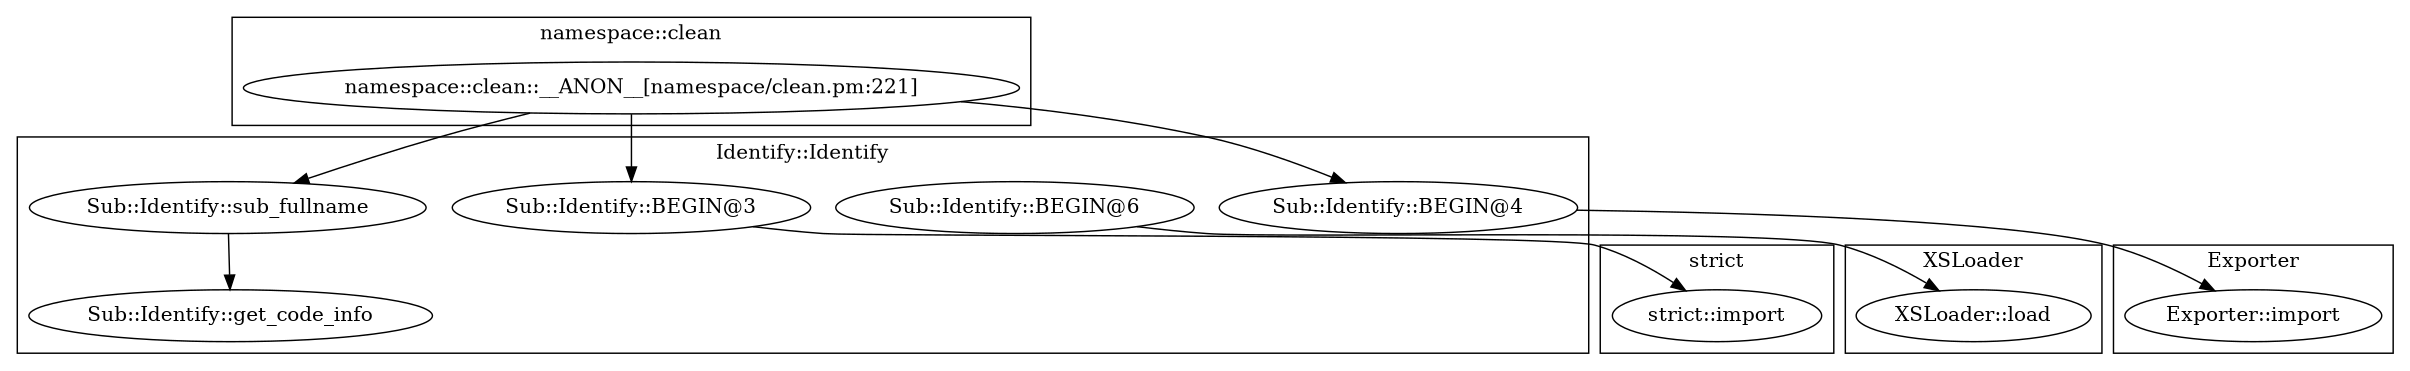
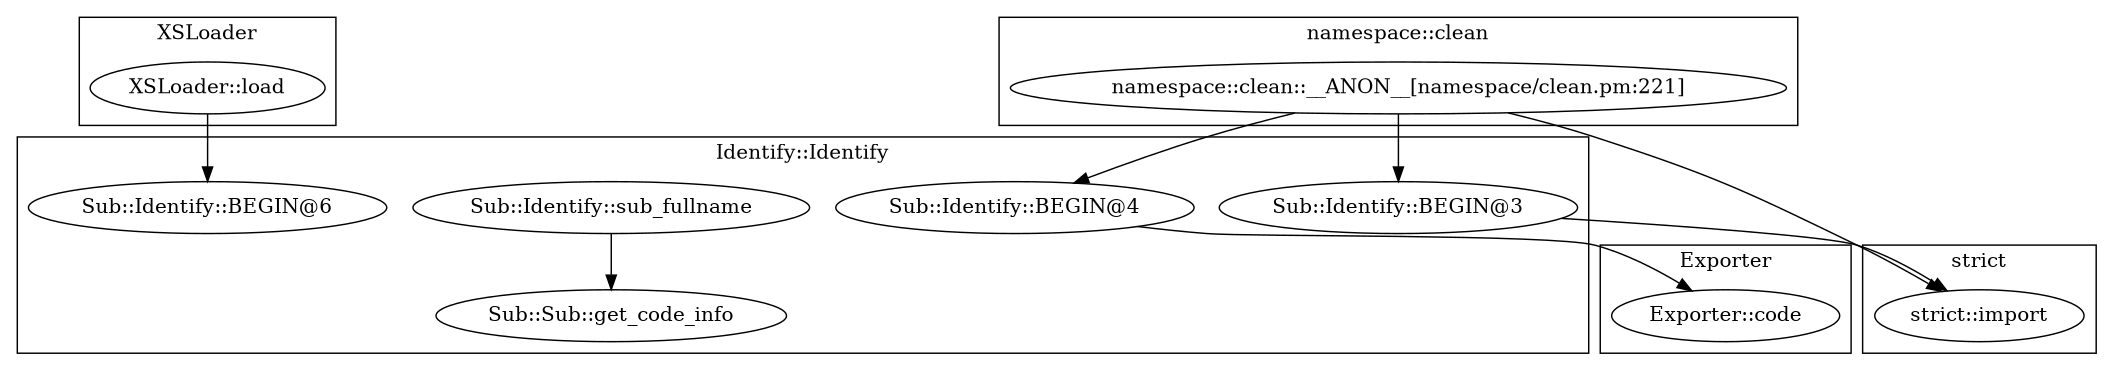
(407, 147) -> (1724, 183)
(1615, 235) -> (208, 146)
(231, 316) -> (611, 316)
(2253, 316) -> (1726, 316)
